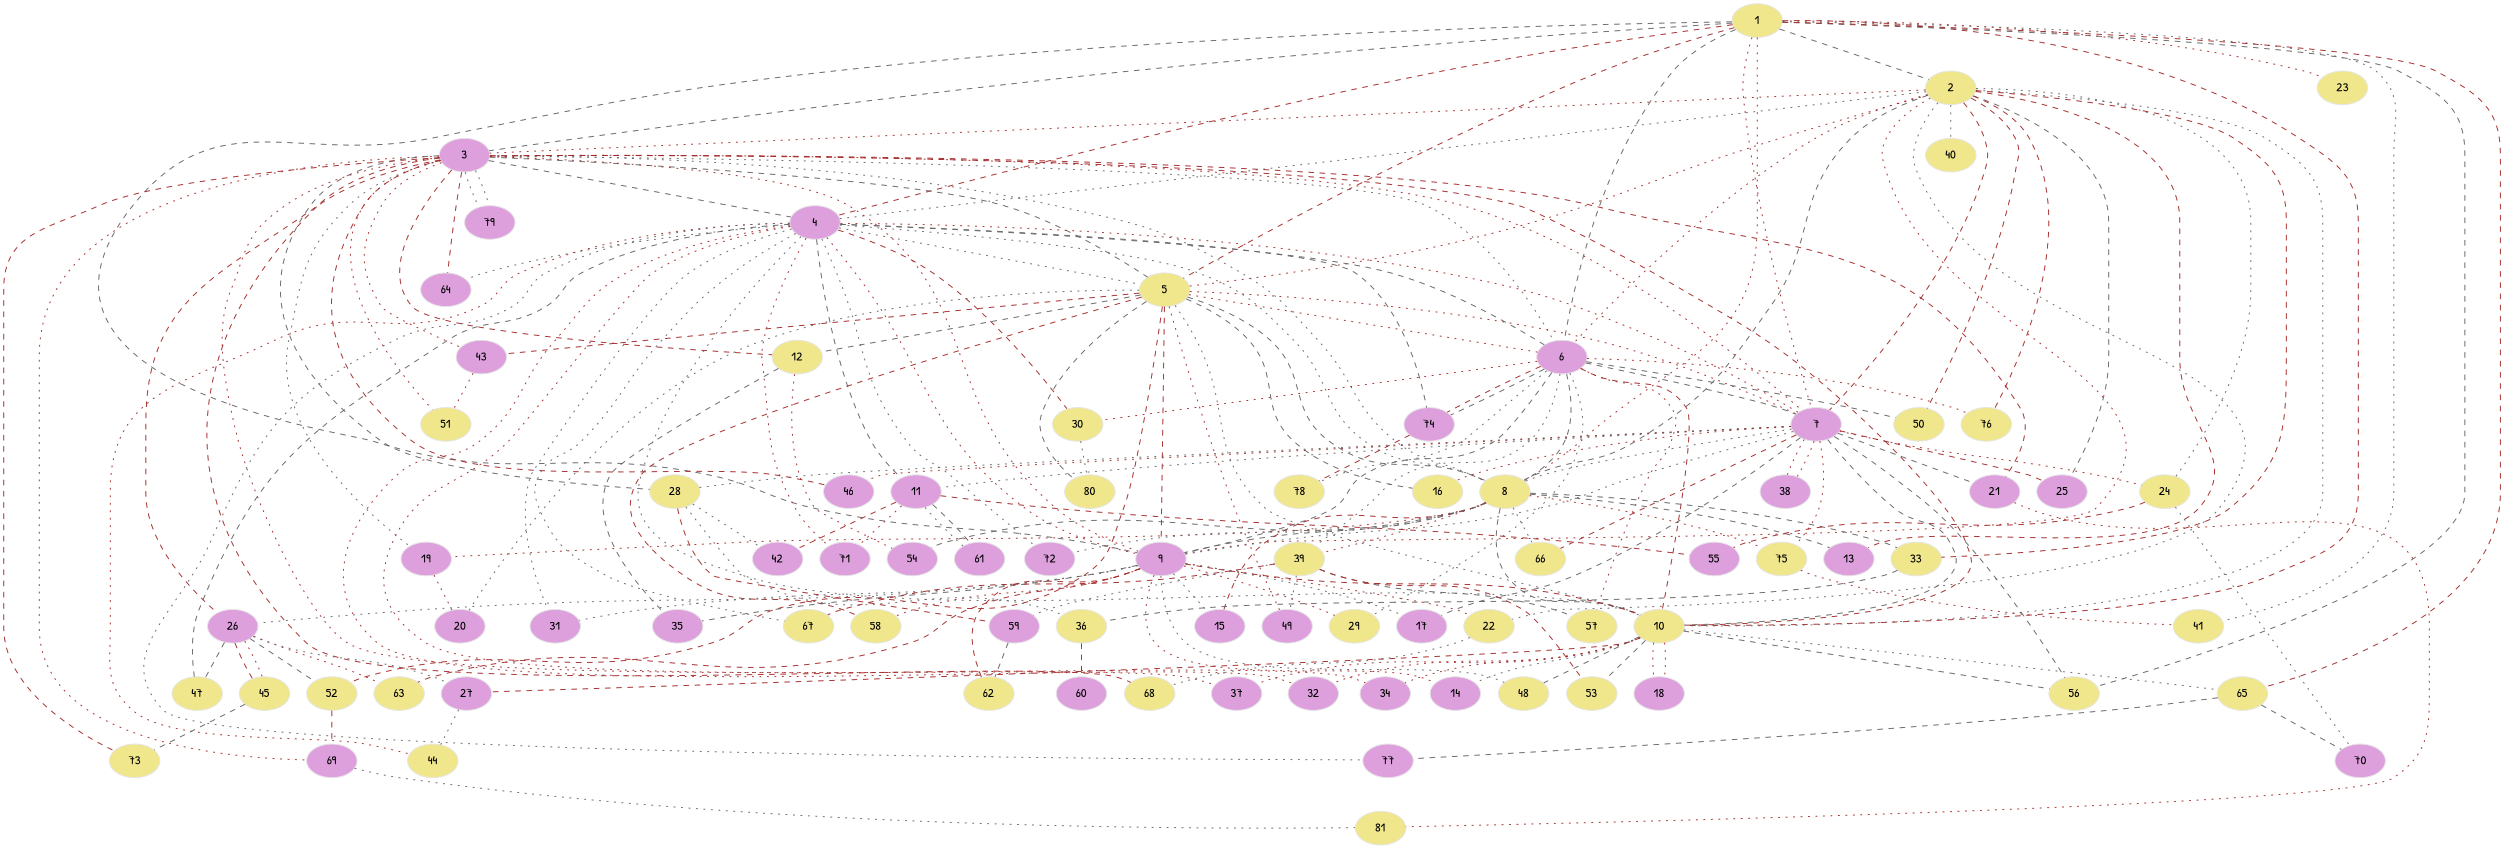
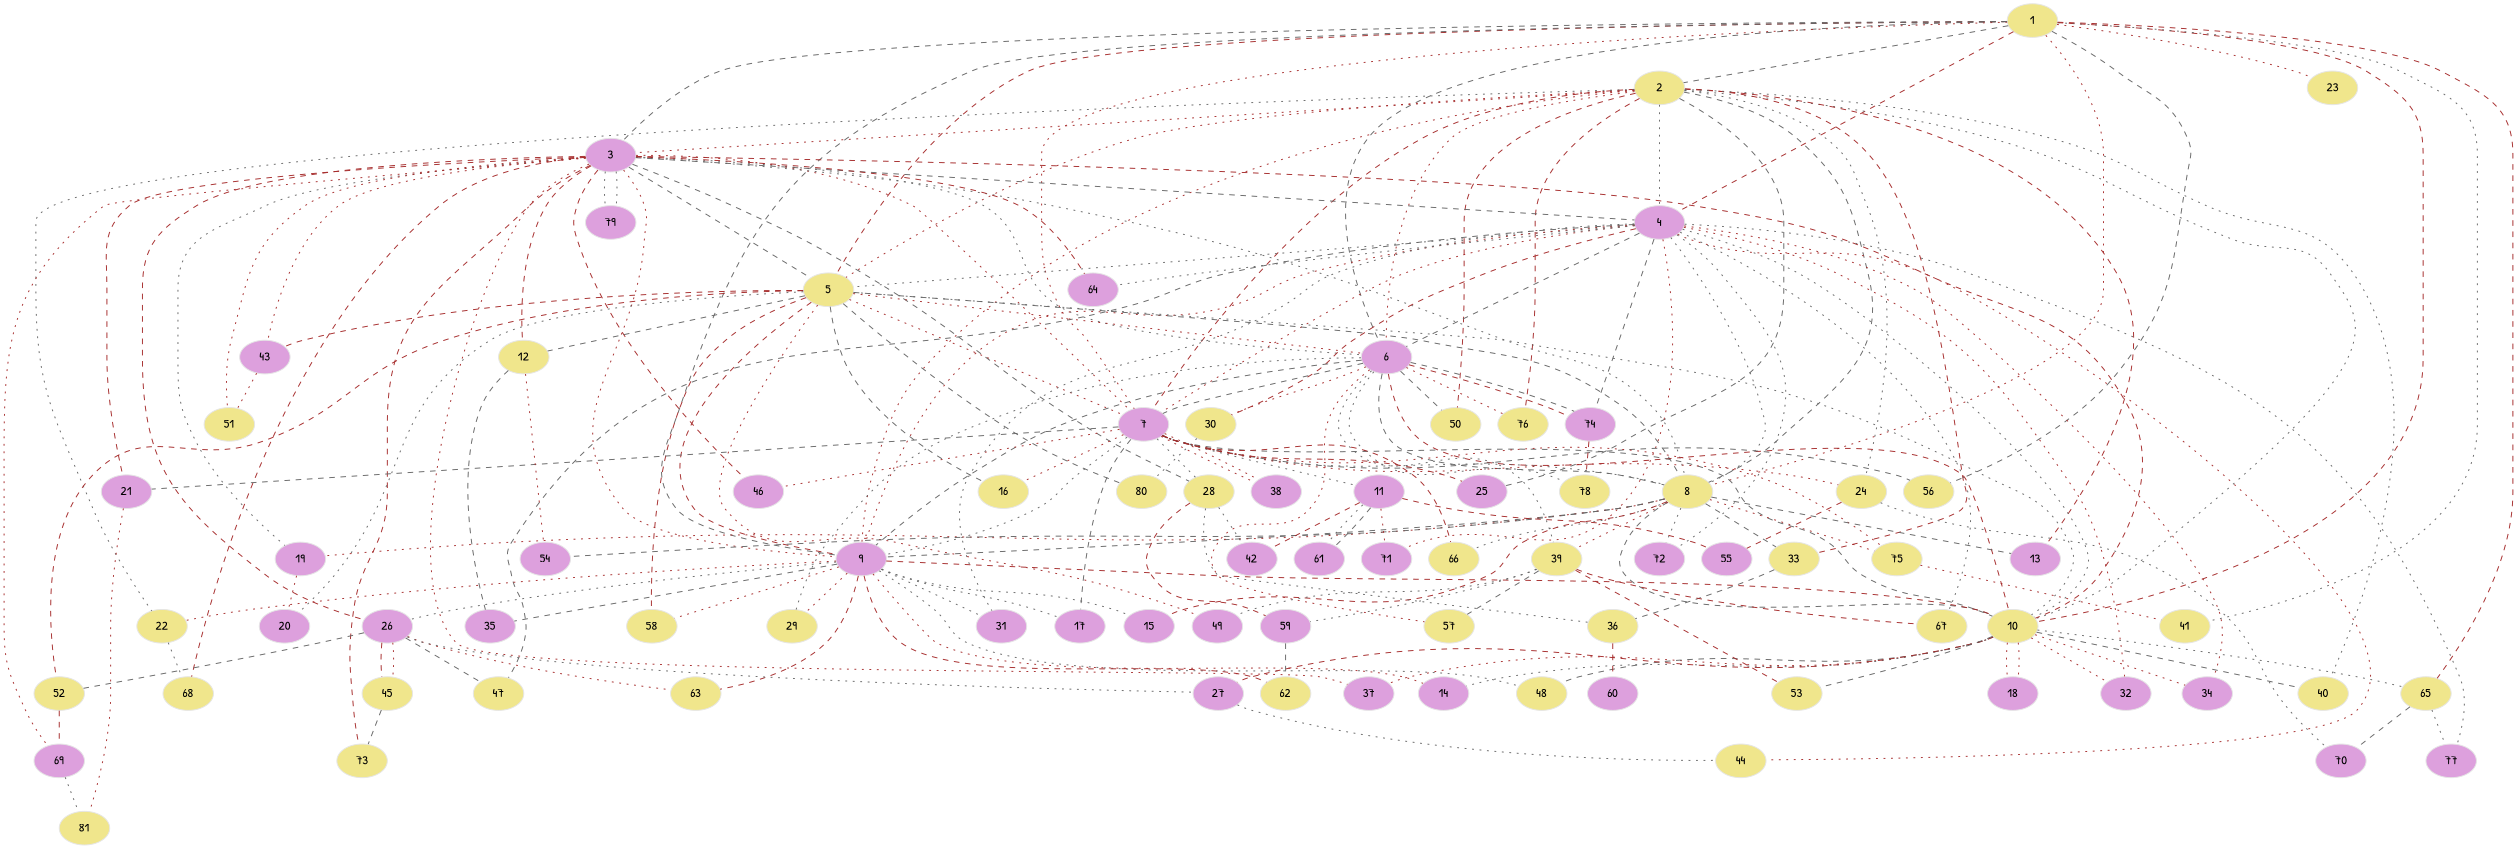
(841, 366) -> none
(1867, 660) -> (2168, 660)
(1816, 734) -> (2439, 727)
